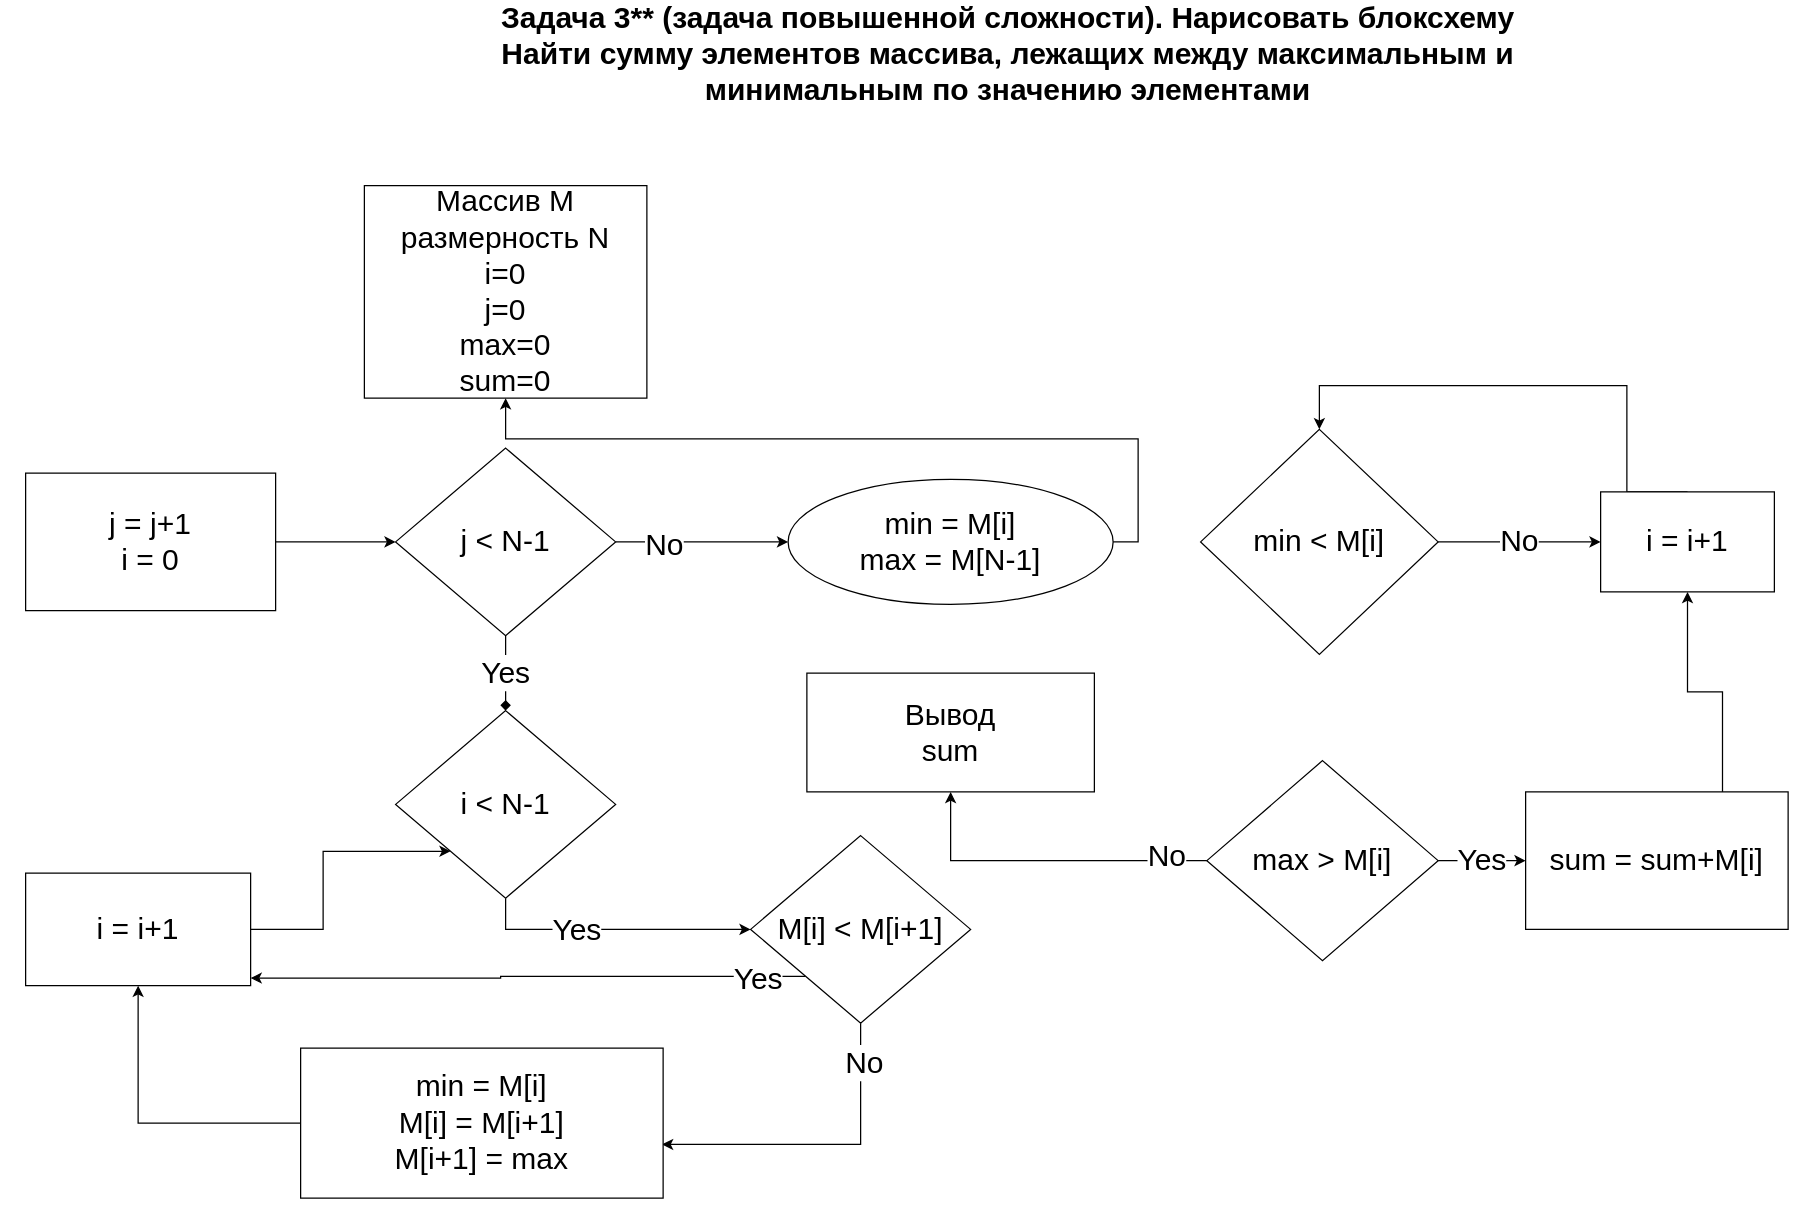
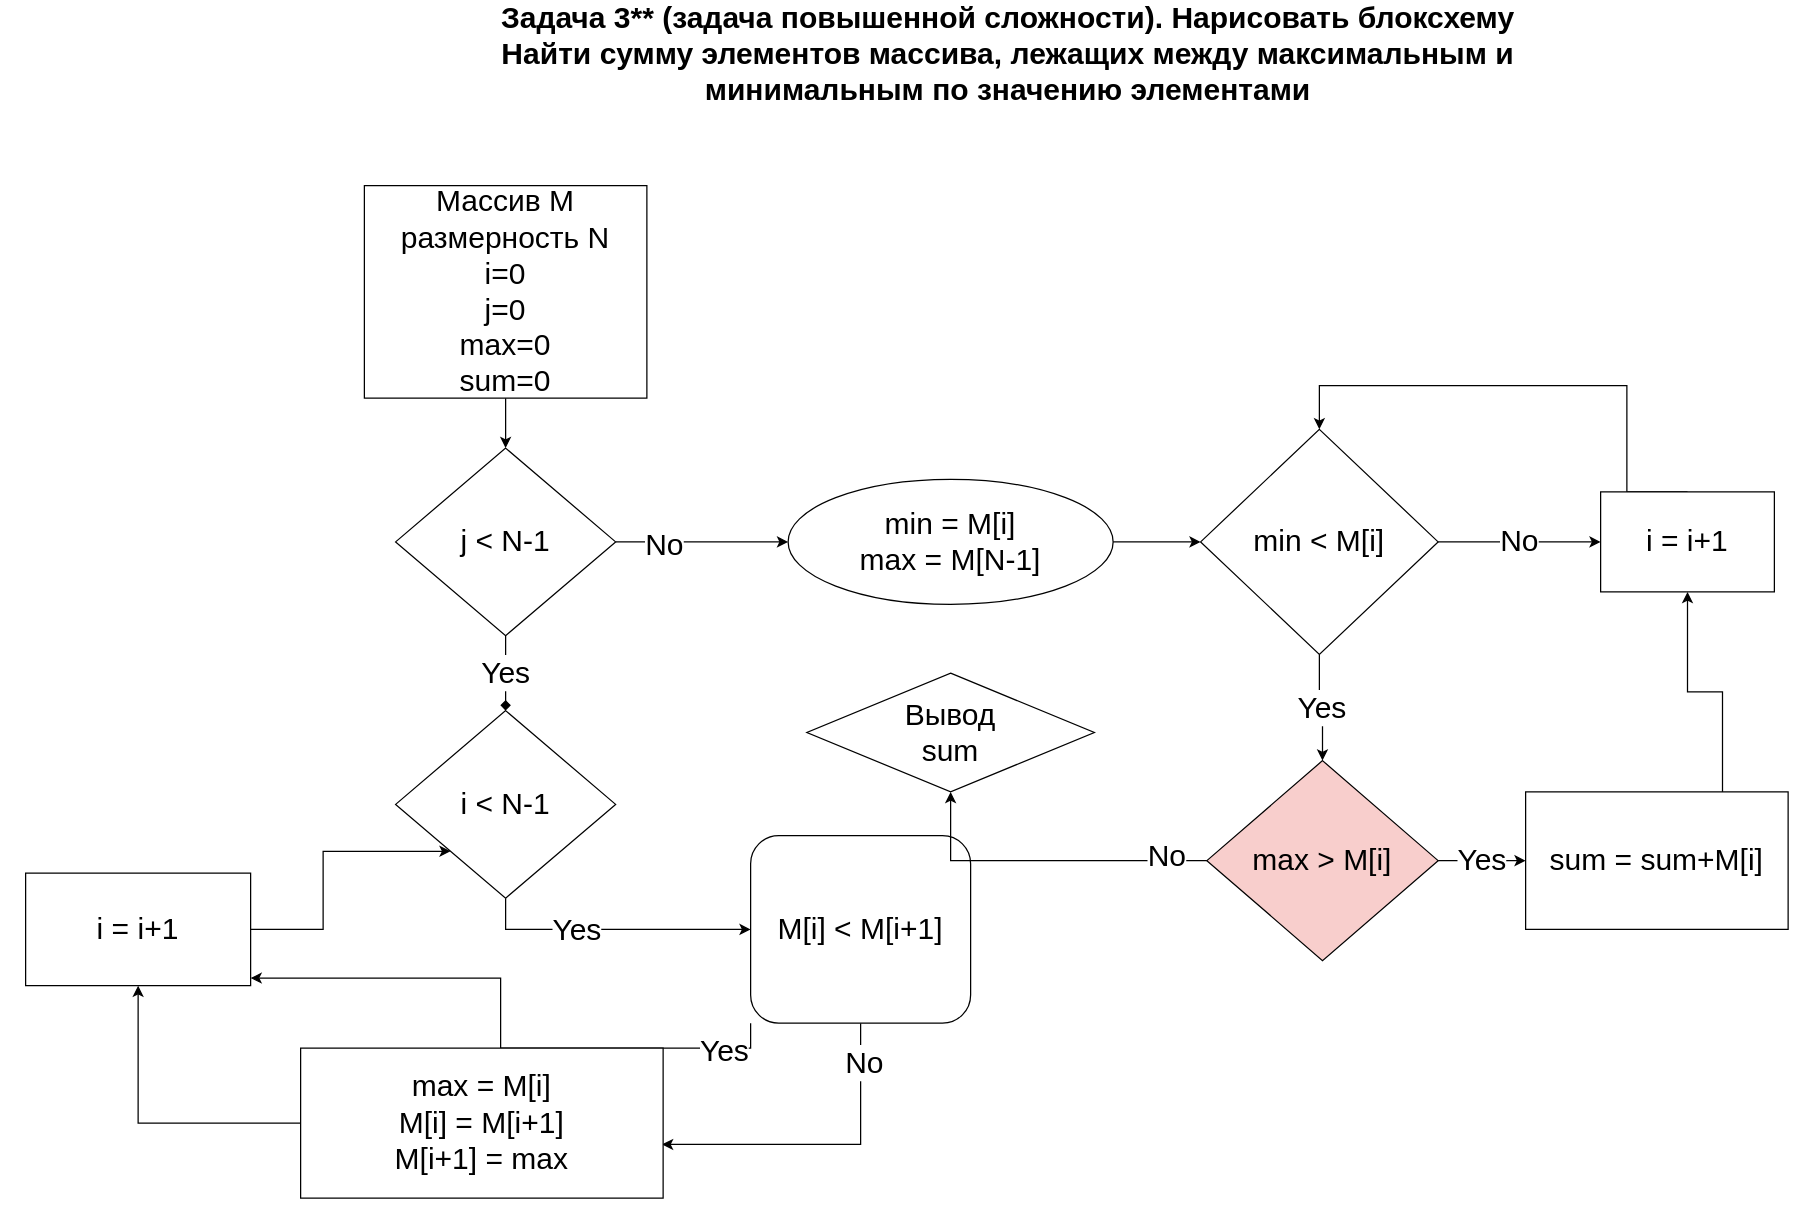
none -> (506, 401)
(876, 439) -> (1163, 542)
(151, 542) -> none
(332, 542) -> none
none -> (1323, 725)
(951, 733) -> (951, 733)
(1323, 861) -> (1323, 861)
(861, 929) -> (861, 929)
(482, 1123) -> (482, 1123)
